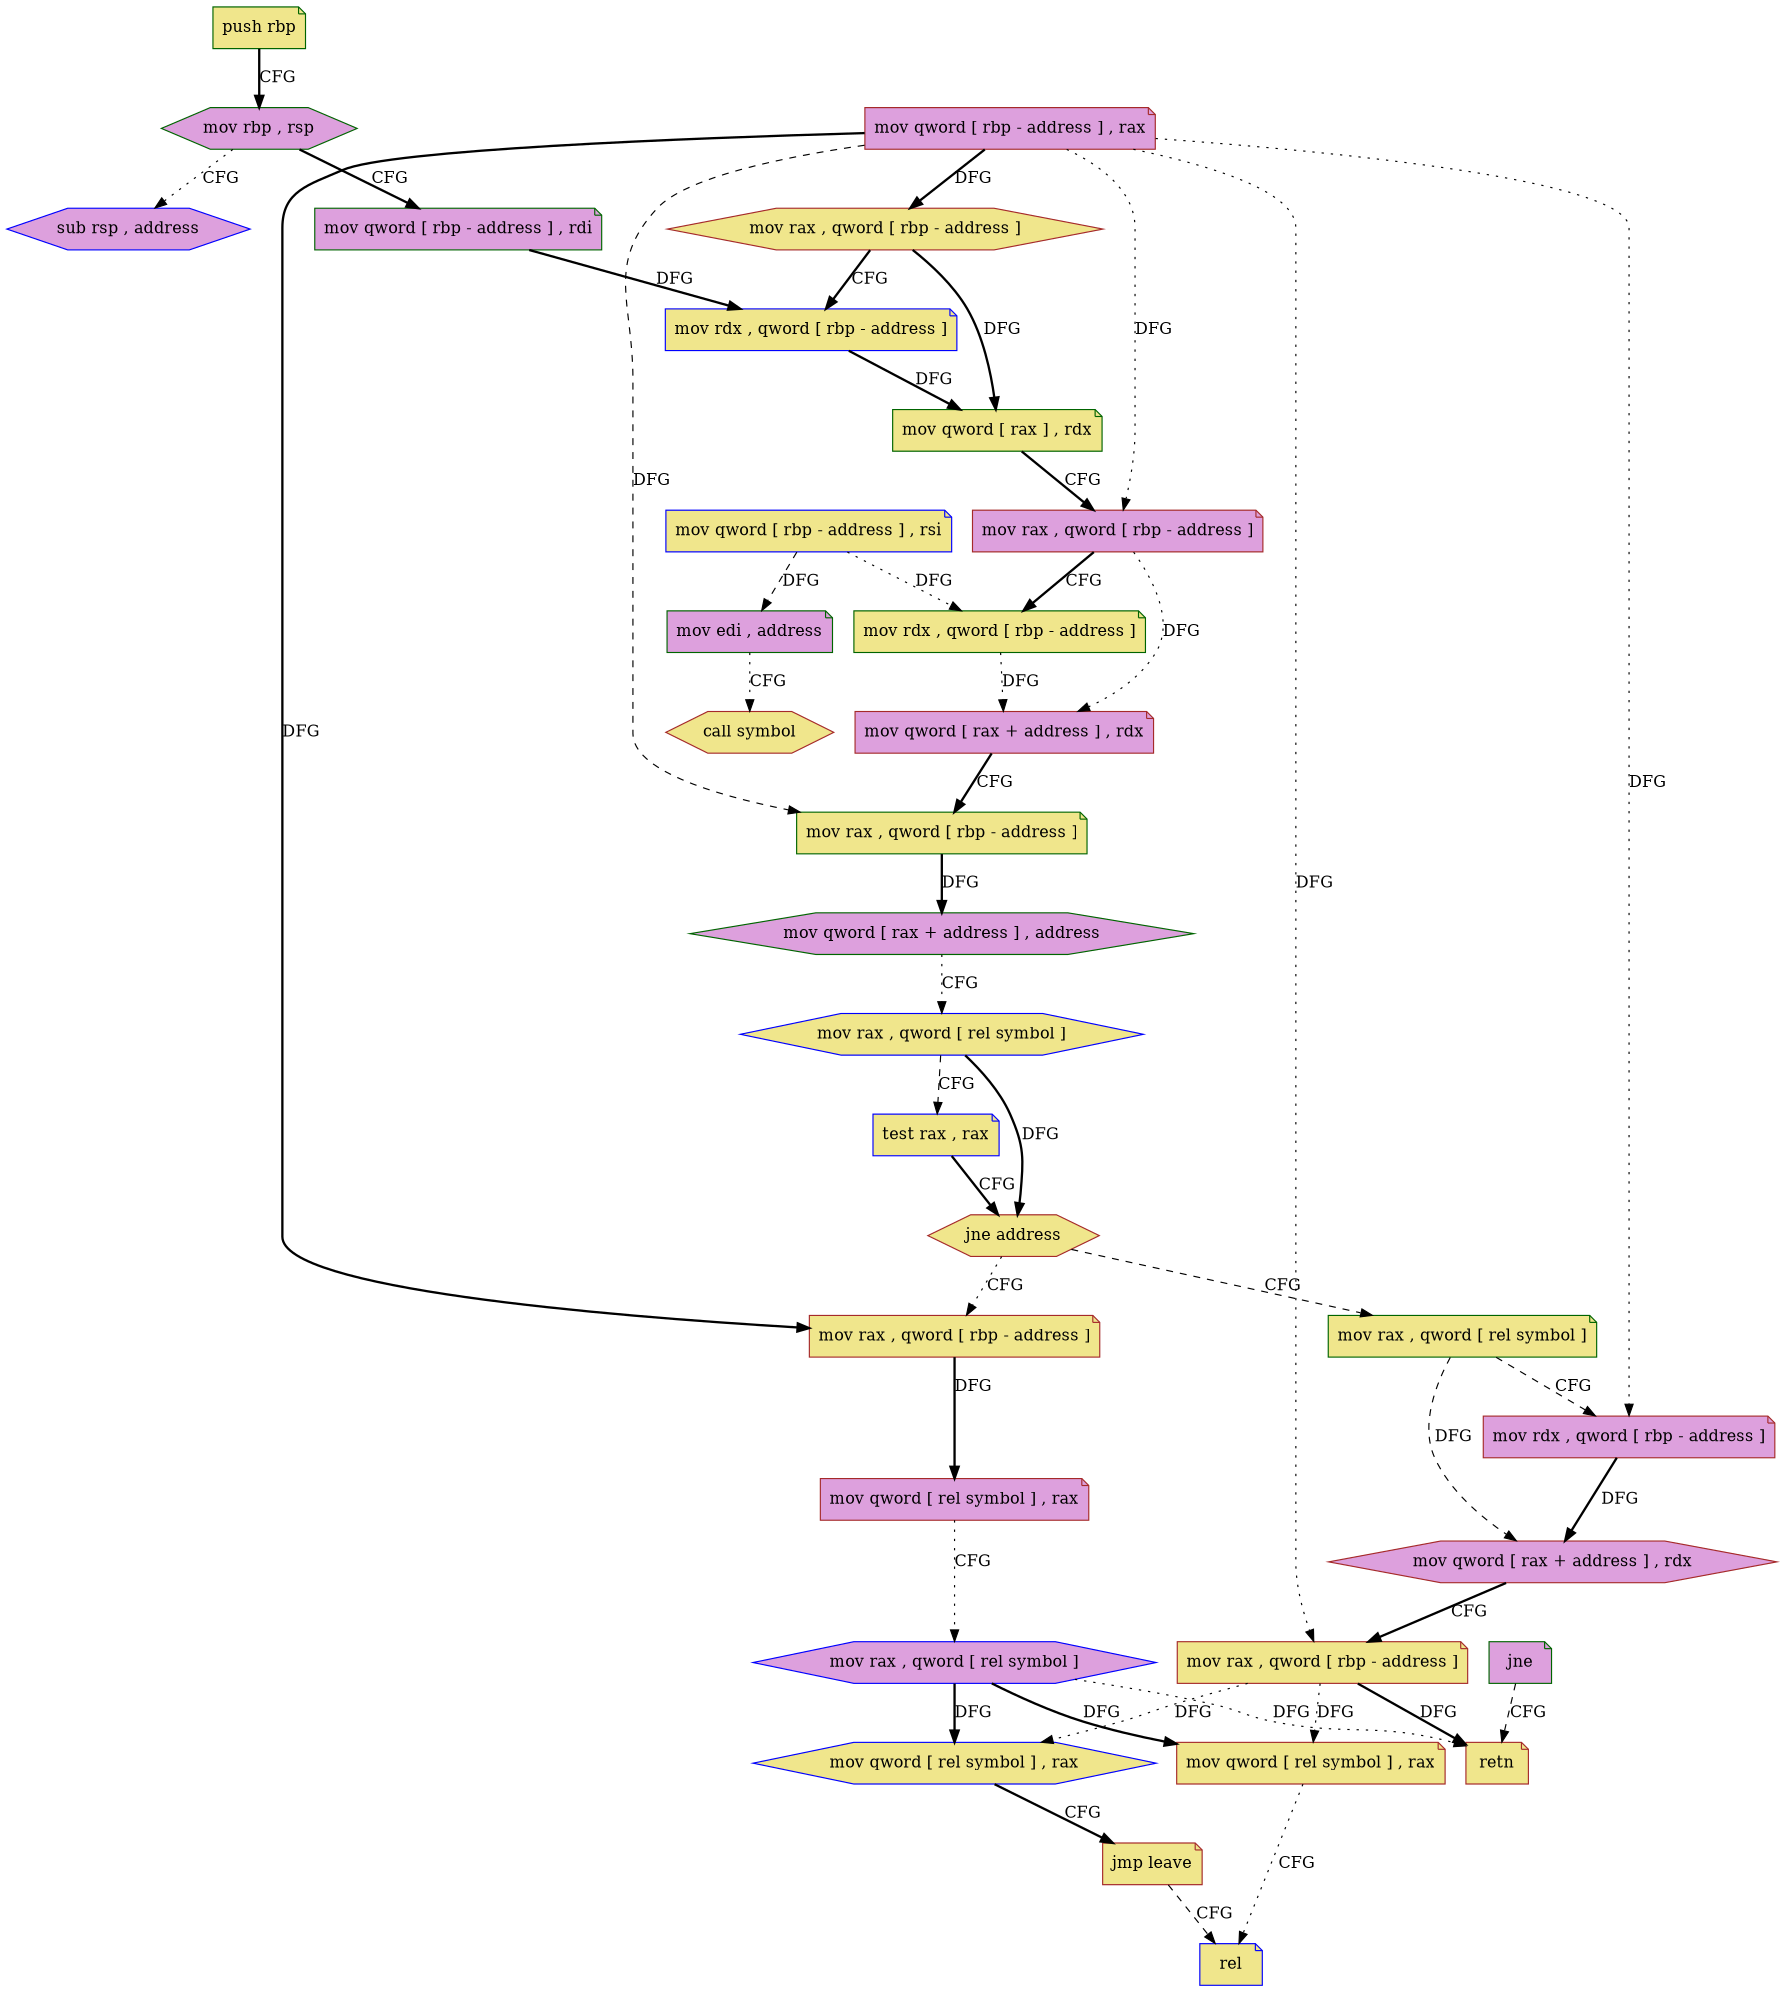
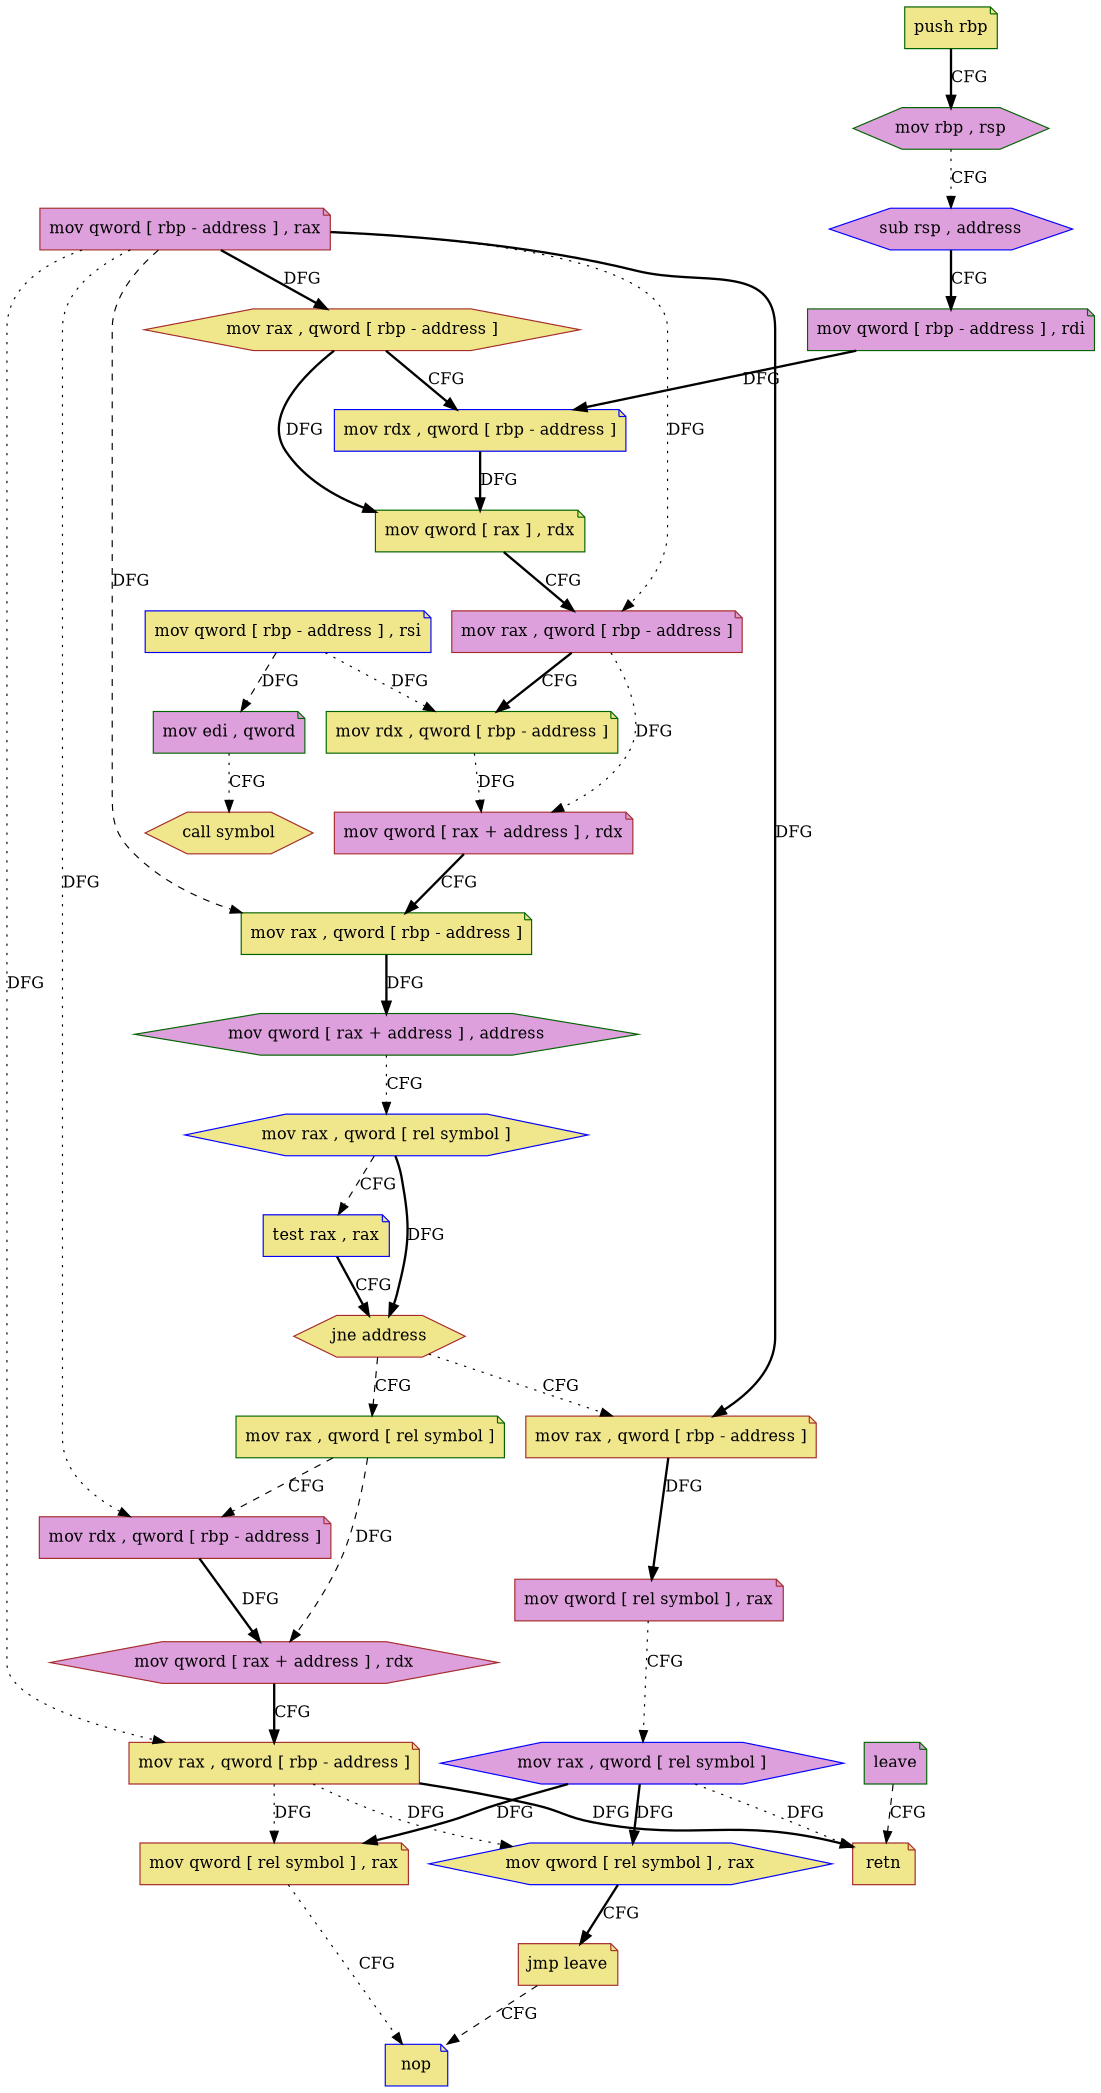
(354, 176) -> (951, 274)
(750, 632) -> (229, 732)
(1520, 1663) -> (895, 1763)
(1231, 1964) -> (416, 2065)
